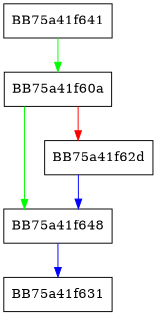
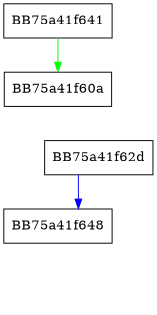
(78, 119) -> none
(24, 153) -> none
(58, 294) -> none
